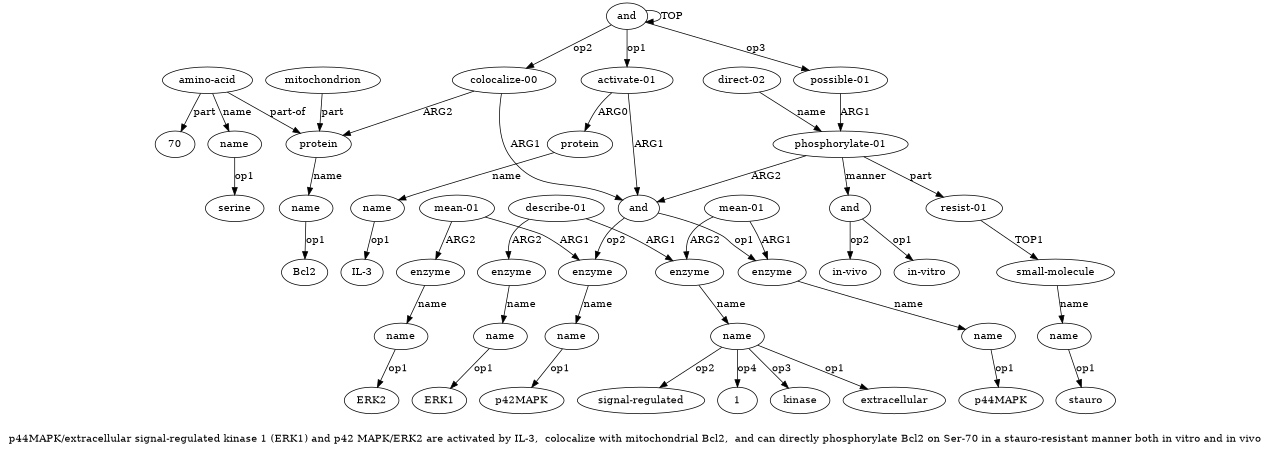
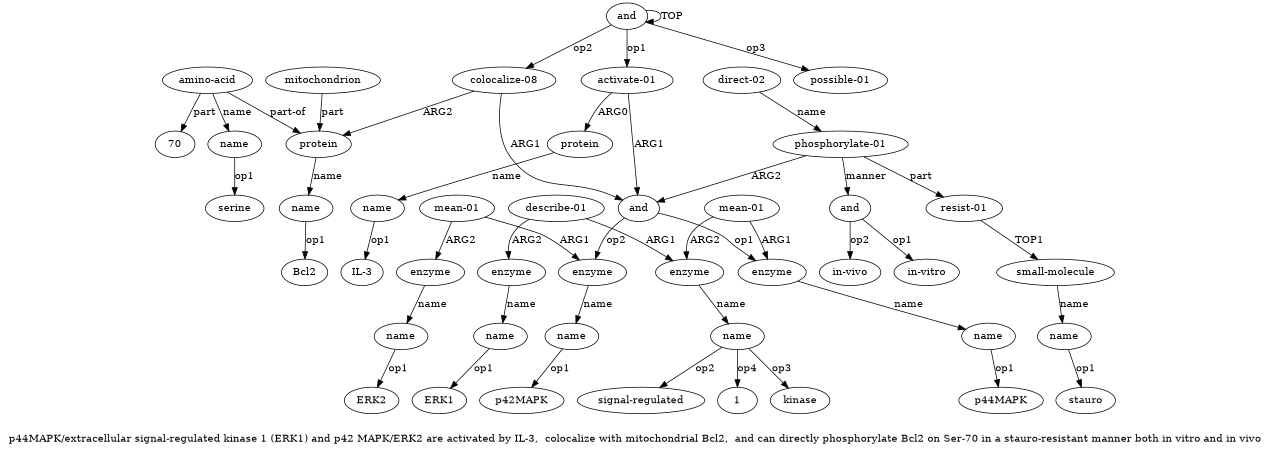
(504, 80) -> (504, 80)
(841, 109) -> none
(894, 400) -> none
